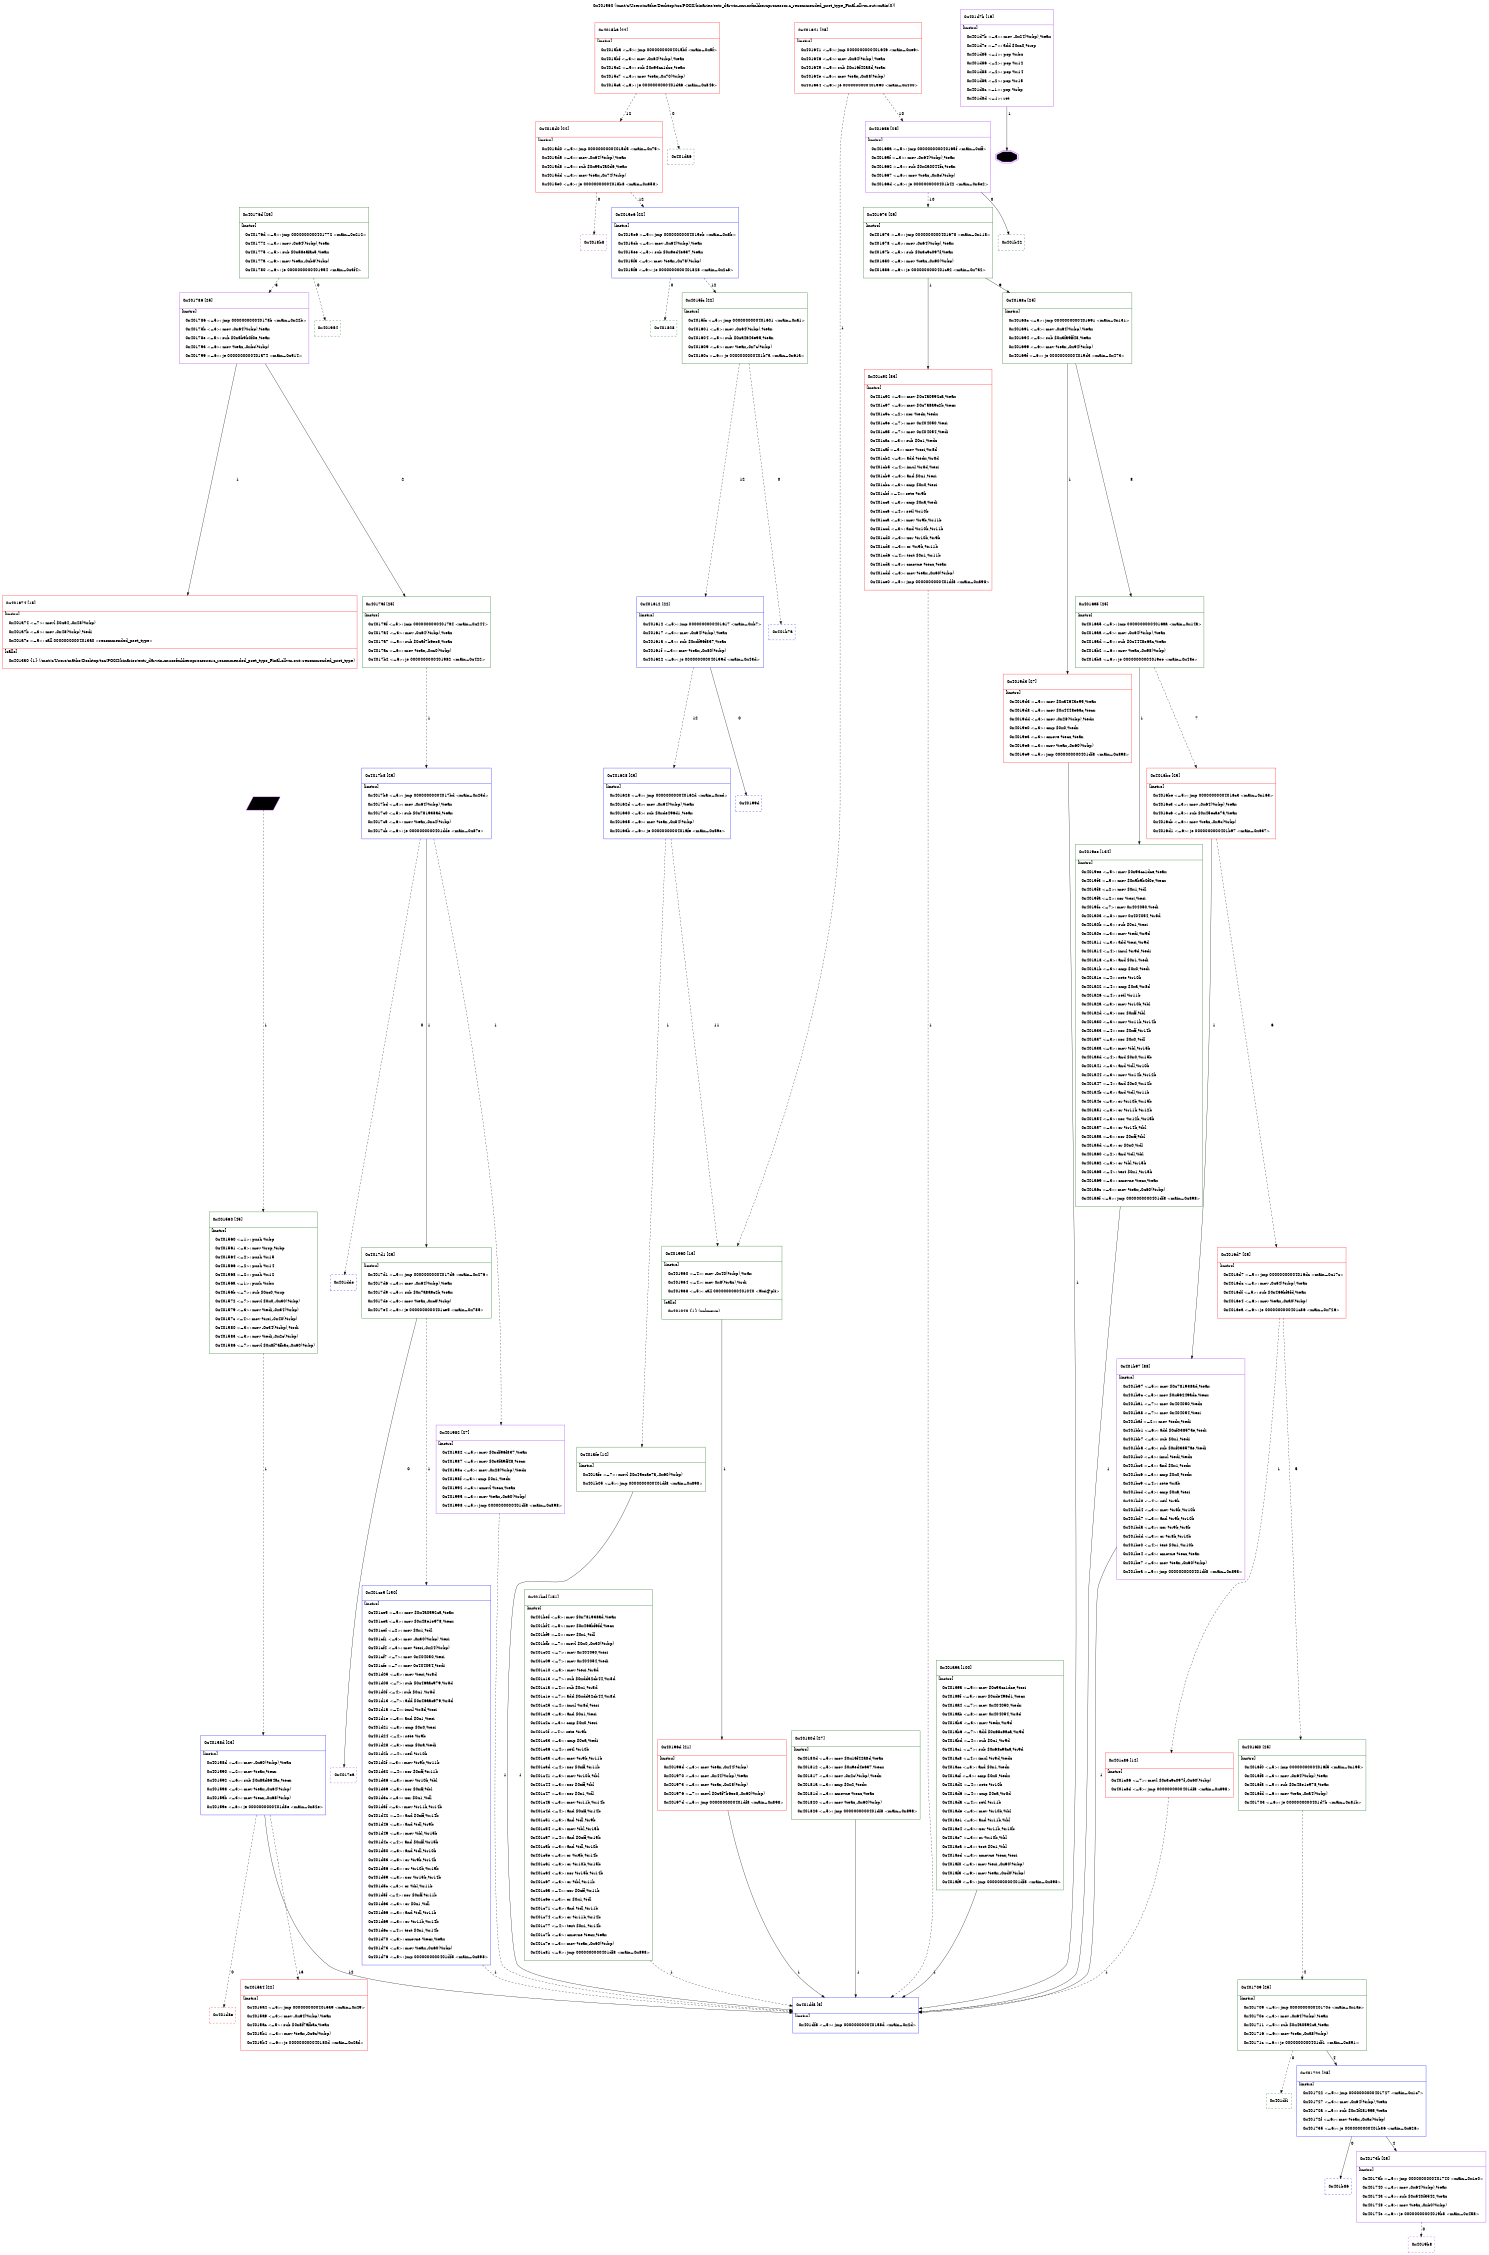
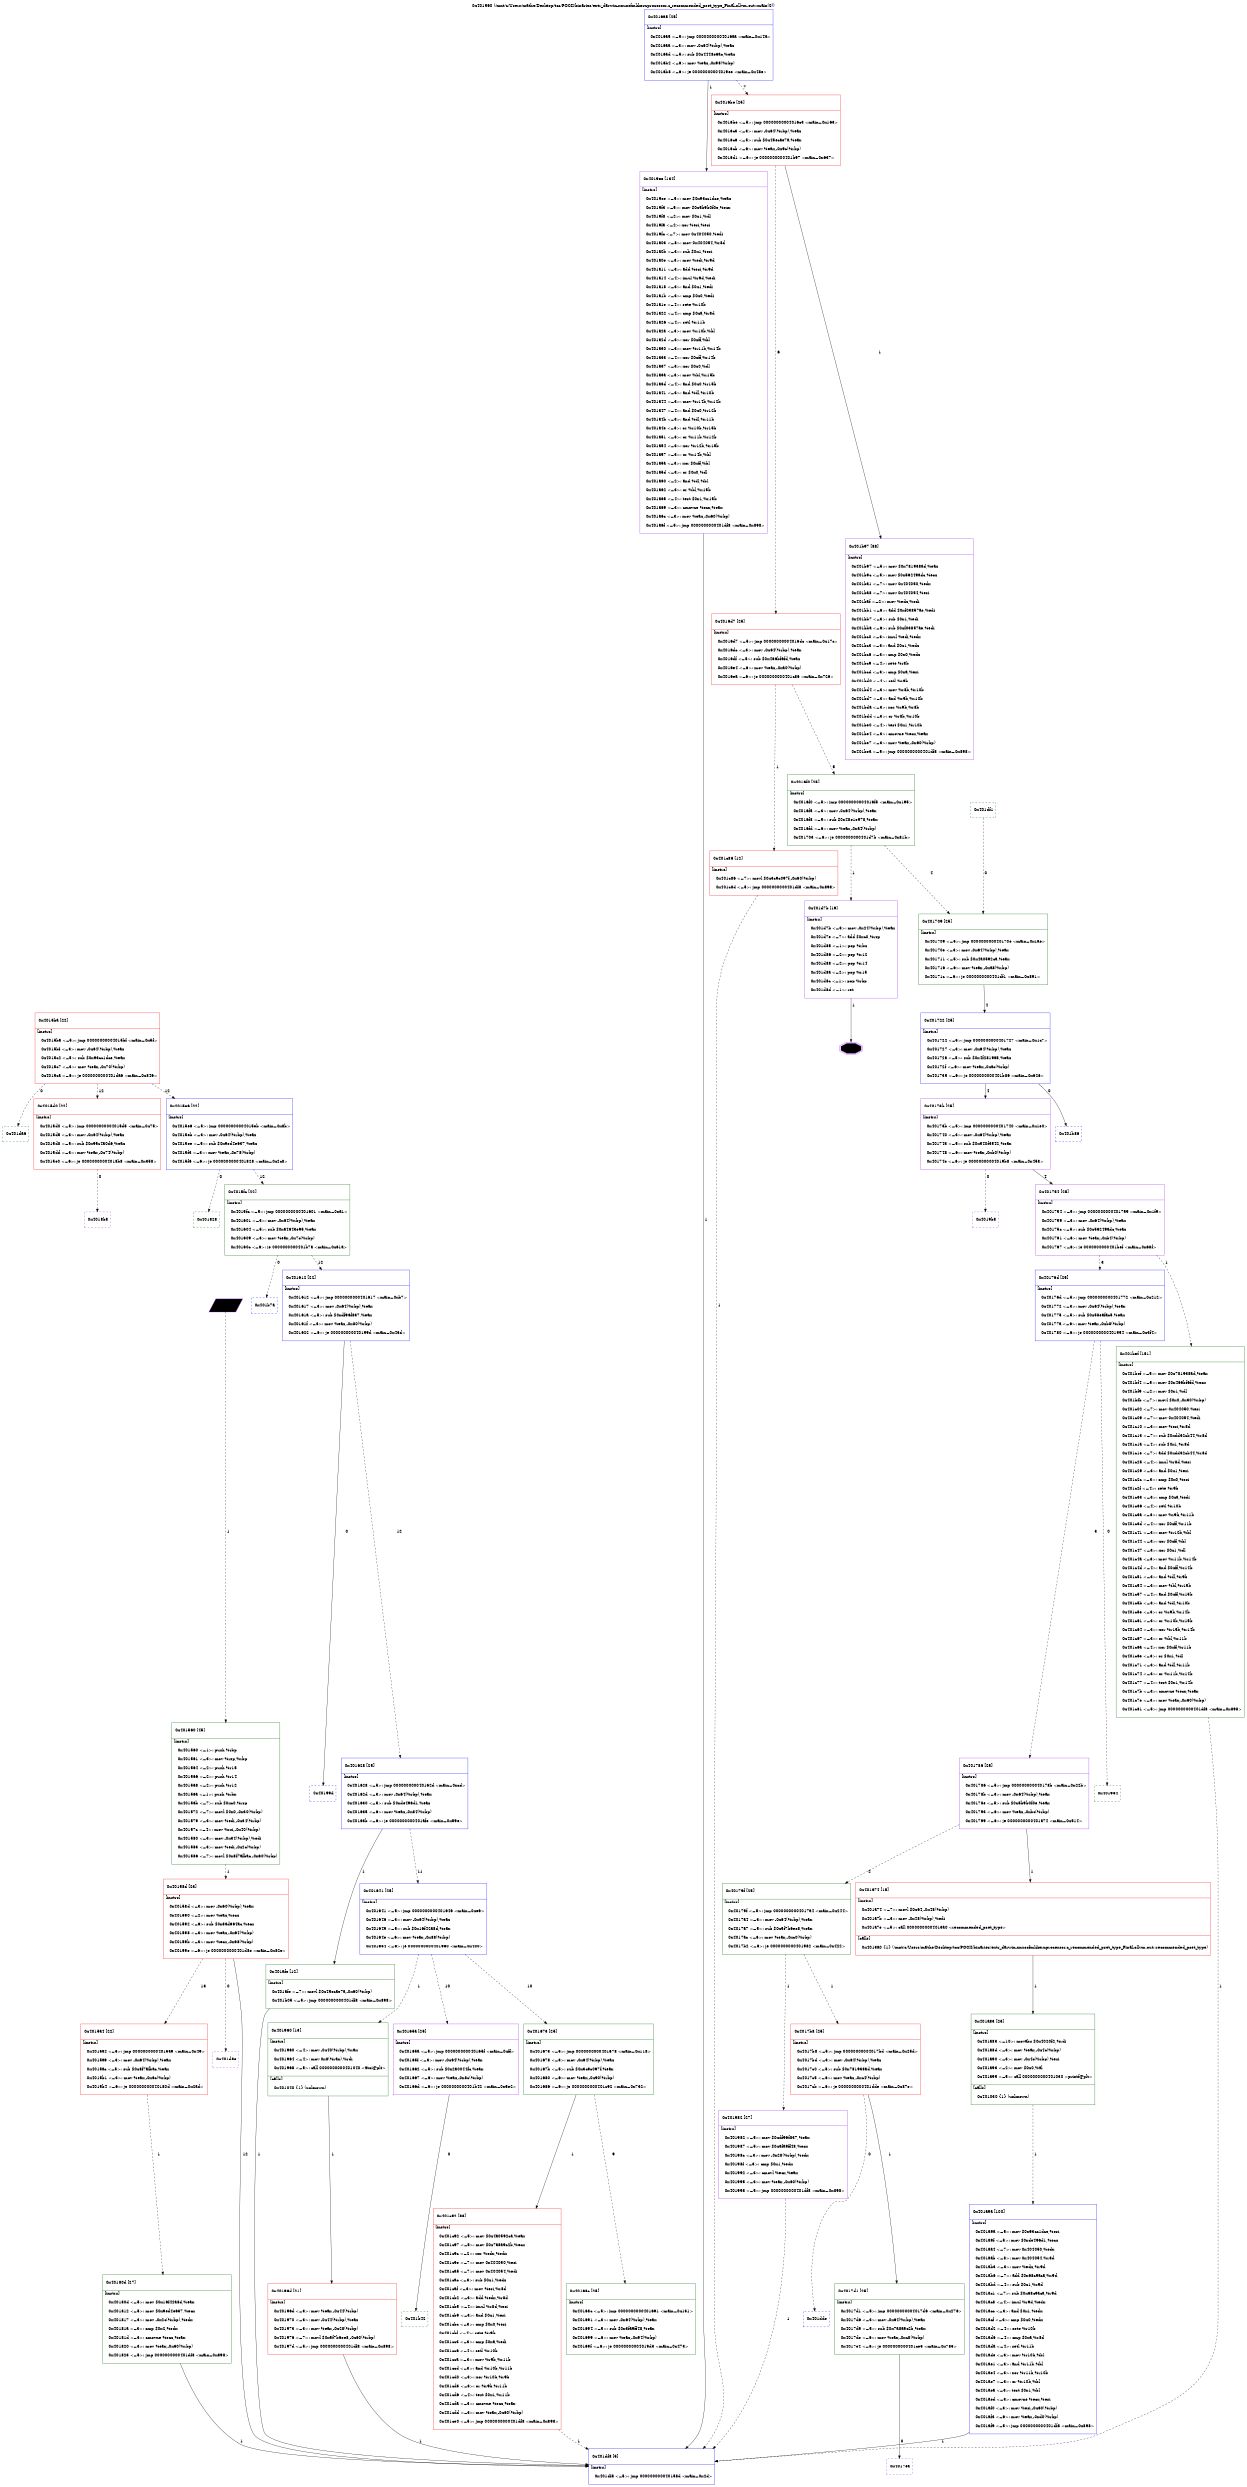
(858, 58) -> (423, 1919)
(928, 198) -> (505, 1988)
(636, 199) -> (162, 1090)
(304, 243) -> (1100, 1305)
(996, 285) -> (609, 2188)
(335, 479) -> (903, 1853)
(1103, 479) -> none
(1140, 632) -> (709, 45)
(1068, 718) -> none
(426, 803) -> (856, 2059)
none -> (851, 872)
(1139, 1025) -> (704, 352)
(694, 1041) -> (414, 1855)
(484, 1129) -> (785, 2031)
(654, 1142) -> (352, 1893)
none -> (1100, 1220)
(263, 1775) -> (226, 1919)
(426, 1775) -> none
(1000, 1775) -> (1033, 2319)
(1095, 1845) -> none
(223, 2015) -> (226, 2059)
none -> (1033, 2059)
(1287, 2071) -> (983, 864)
none -> (155, 2183)
